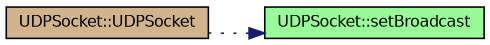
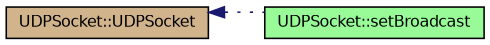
(229, 33) -> (245, 12)
